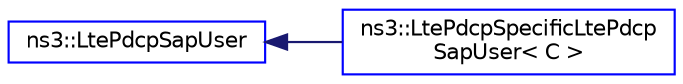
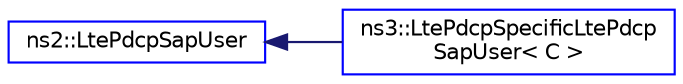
(137, 42) -> (137, 42)
